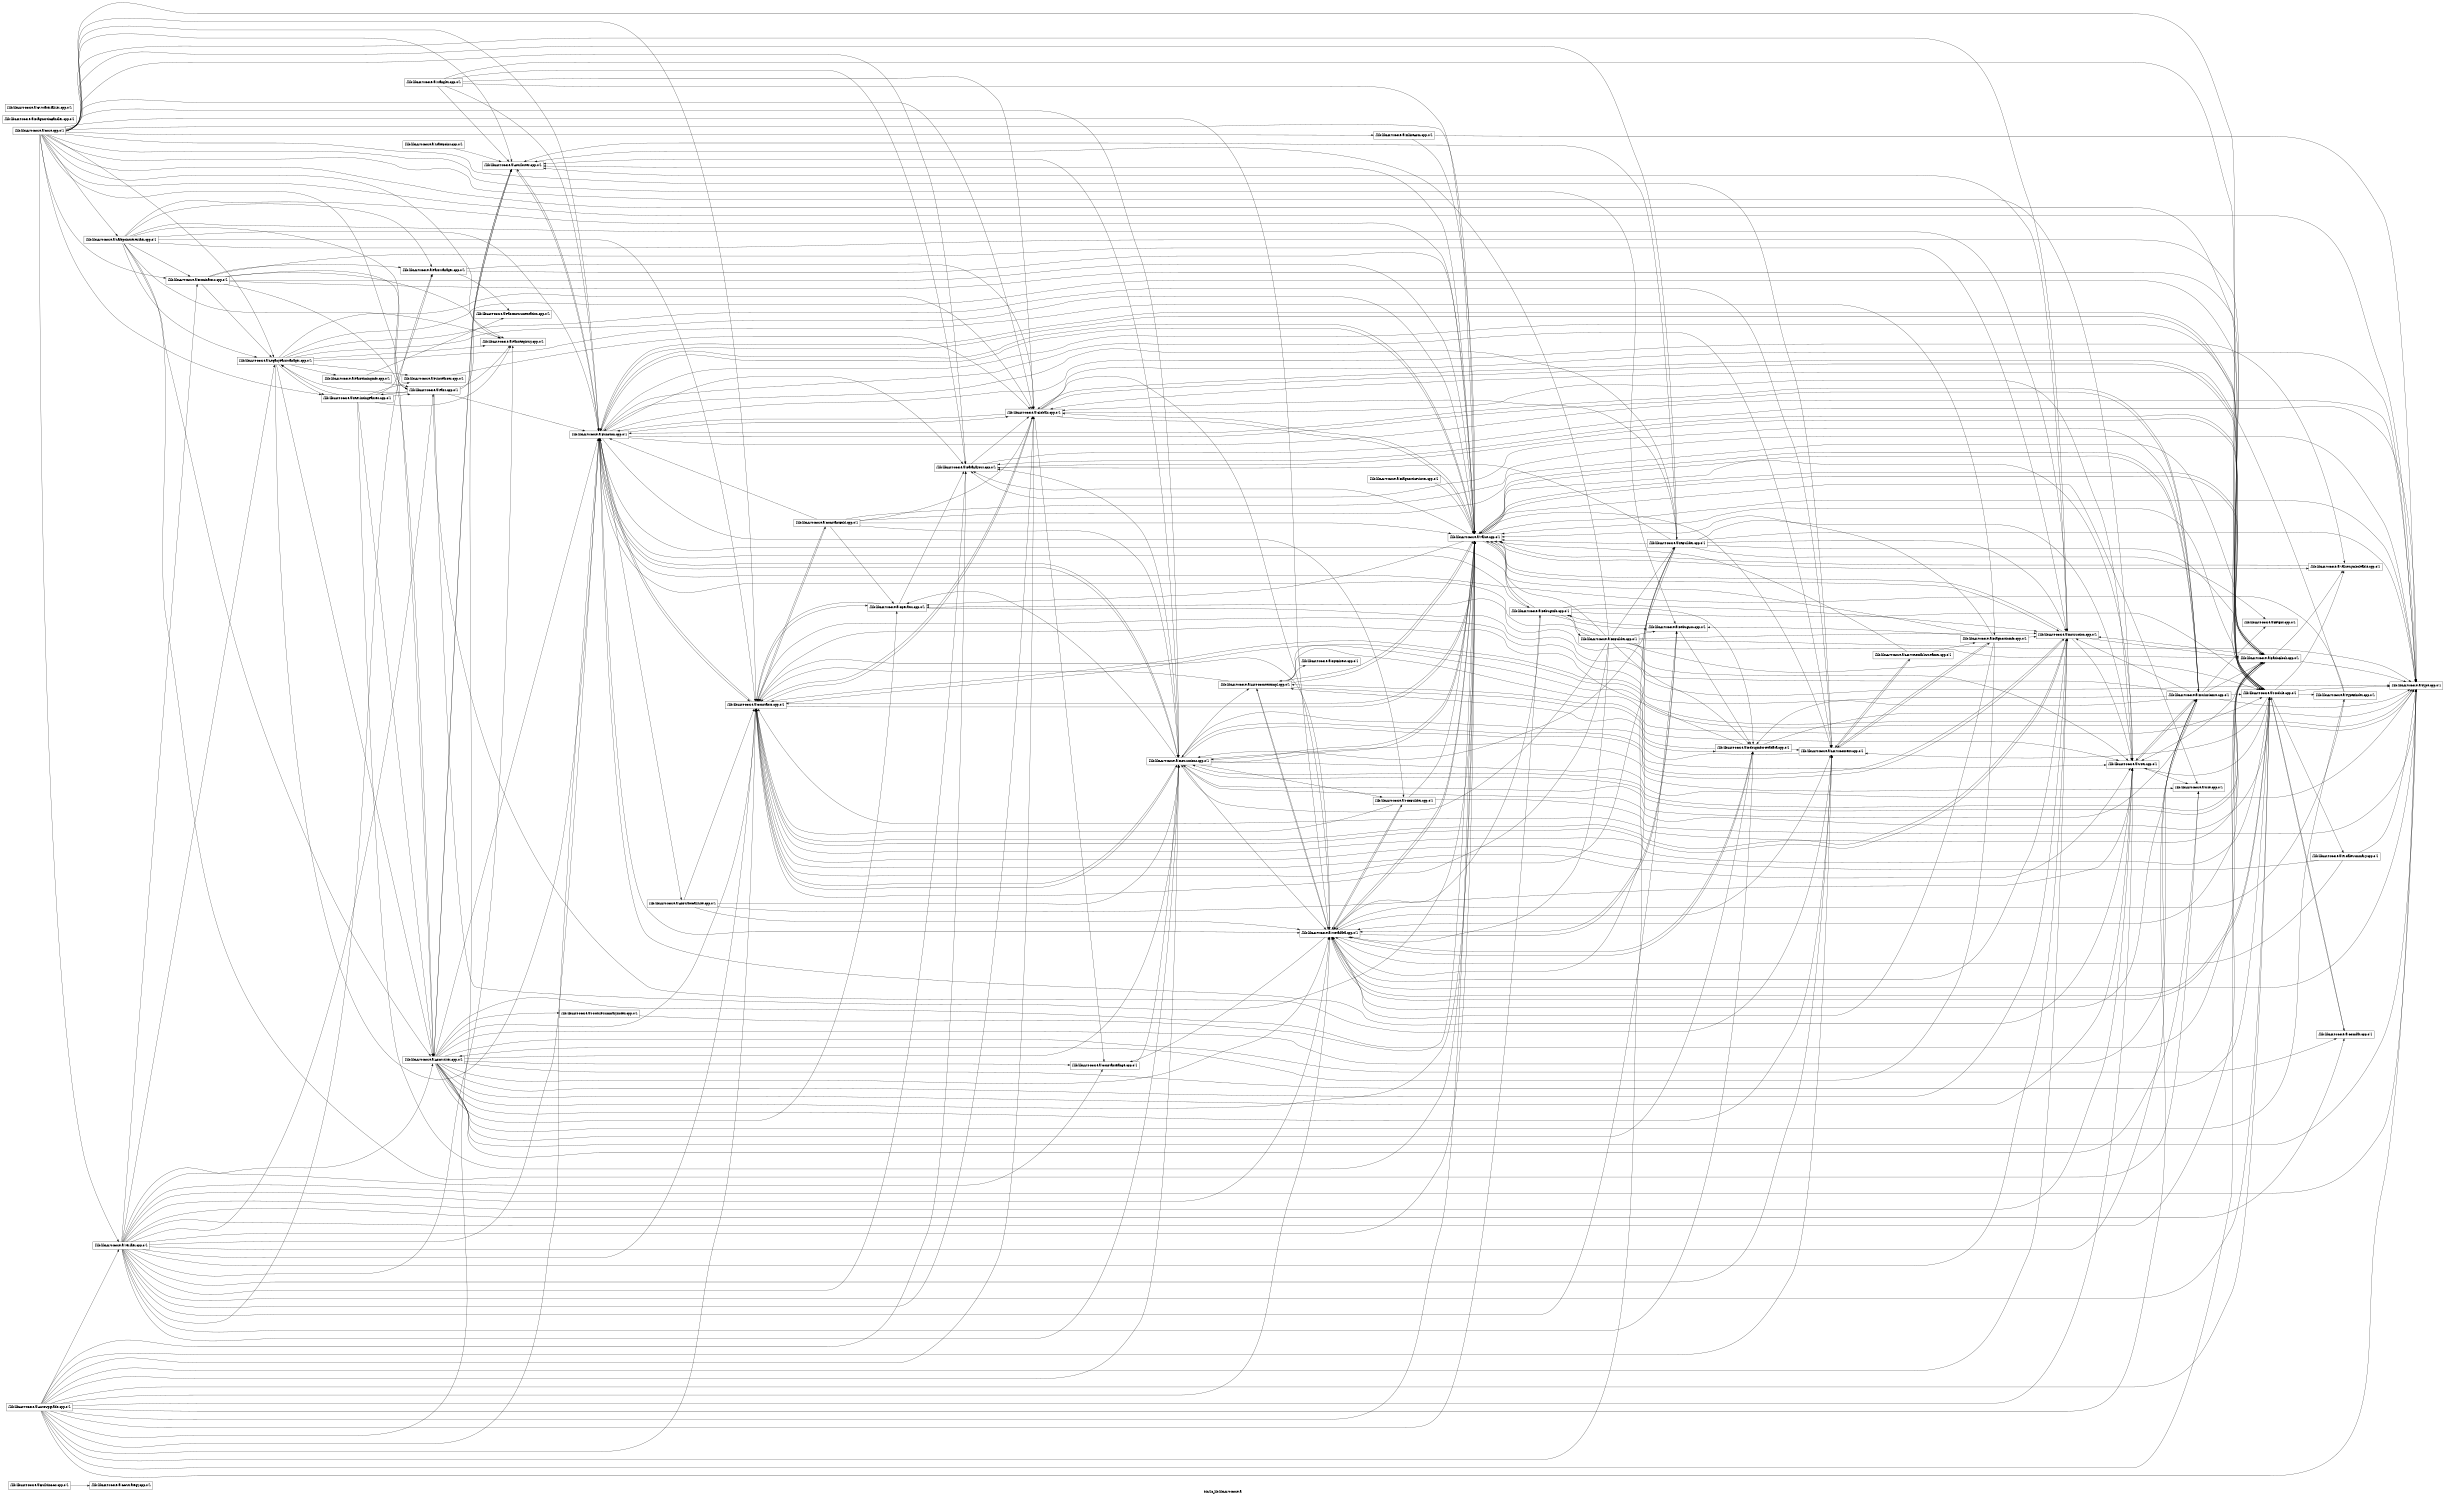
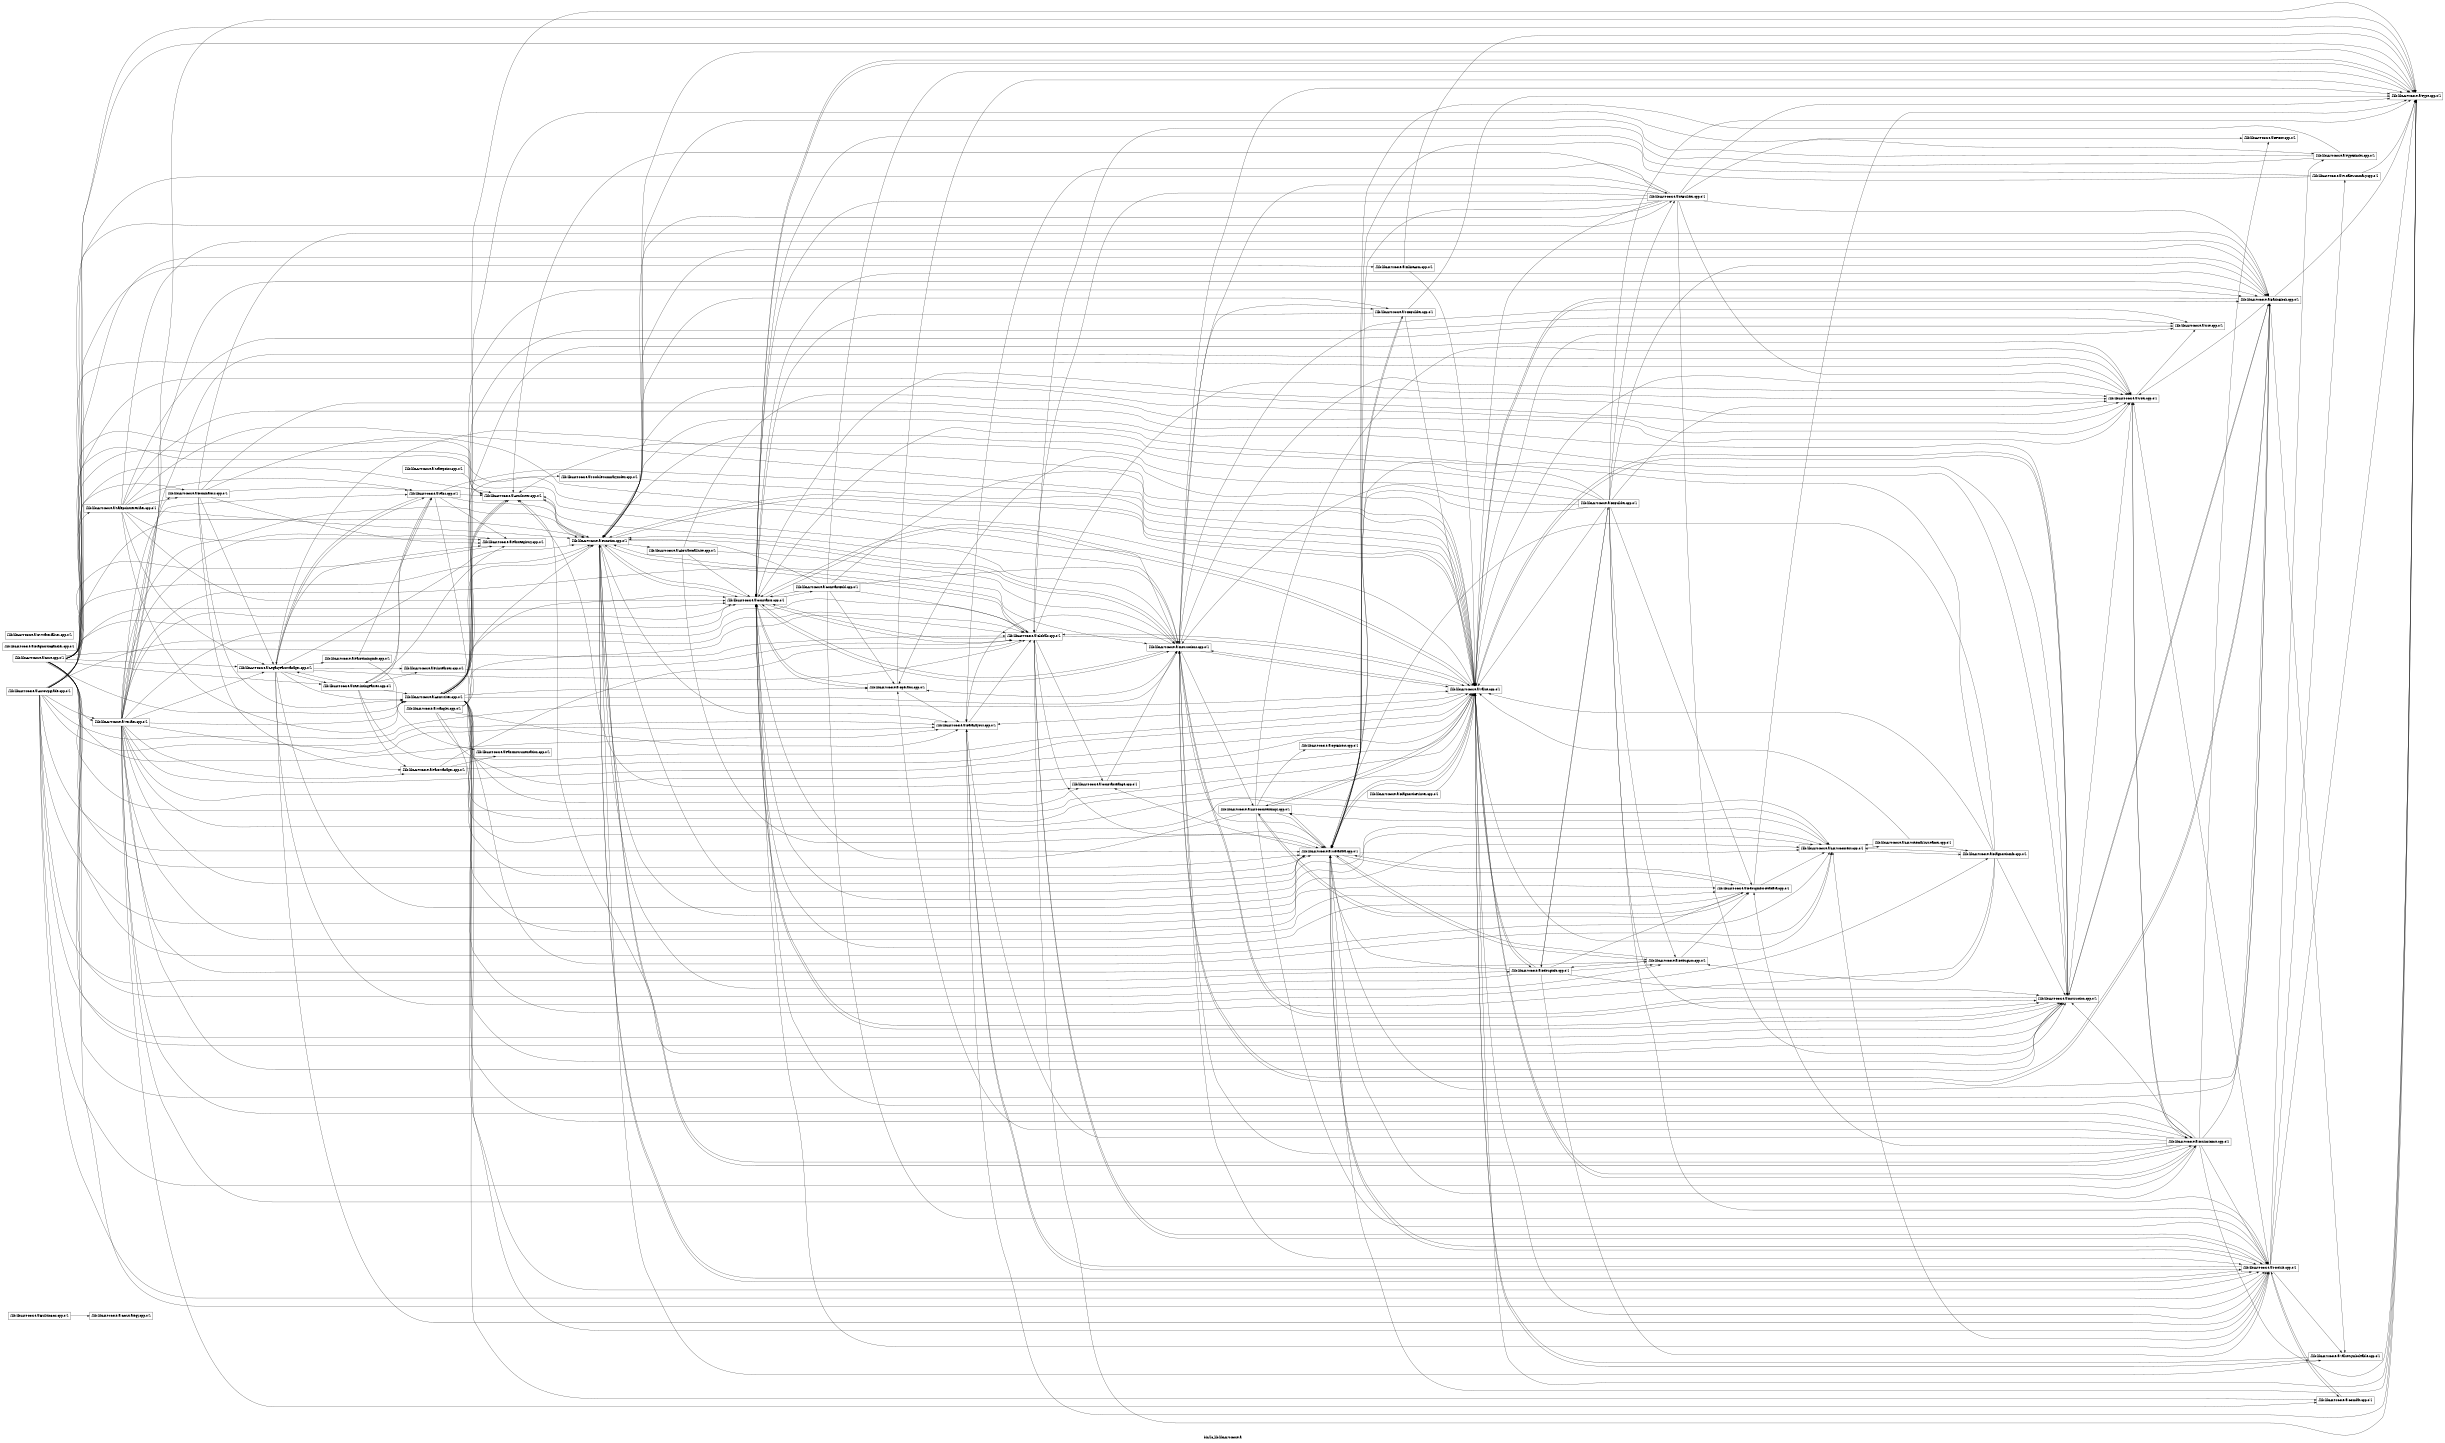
(286, 204) -> none
none -> (322, 558)
